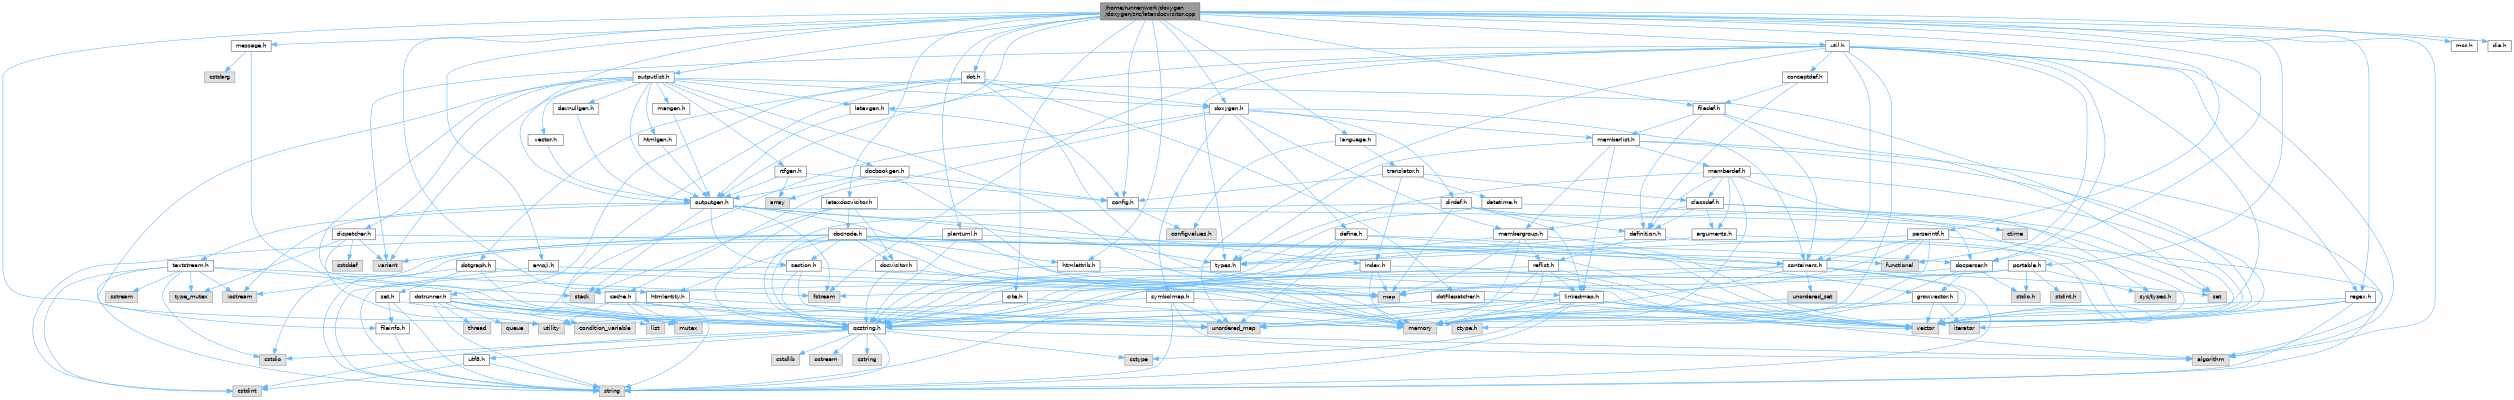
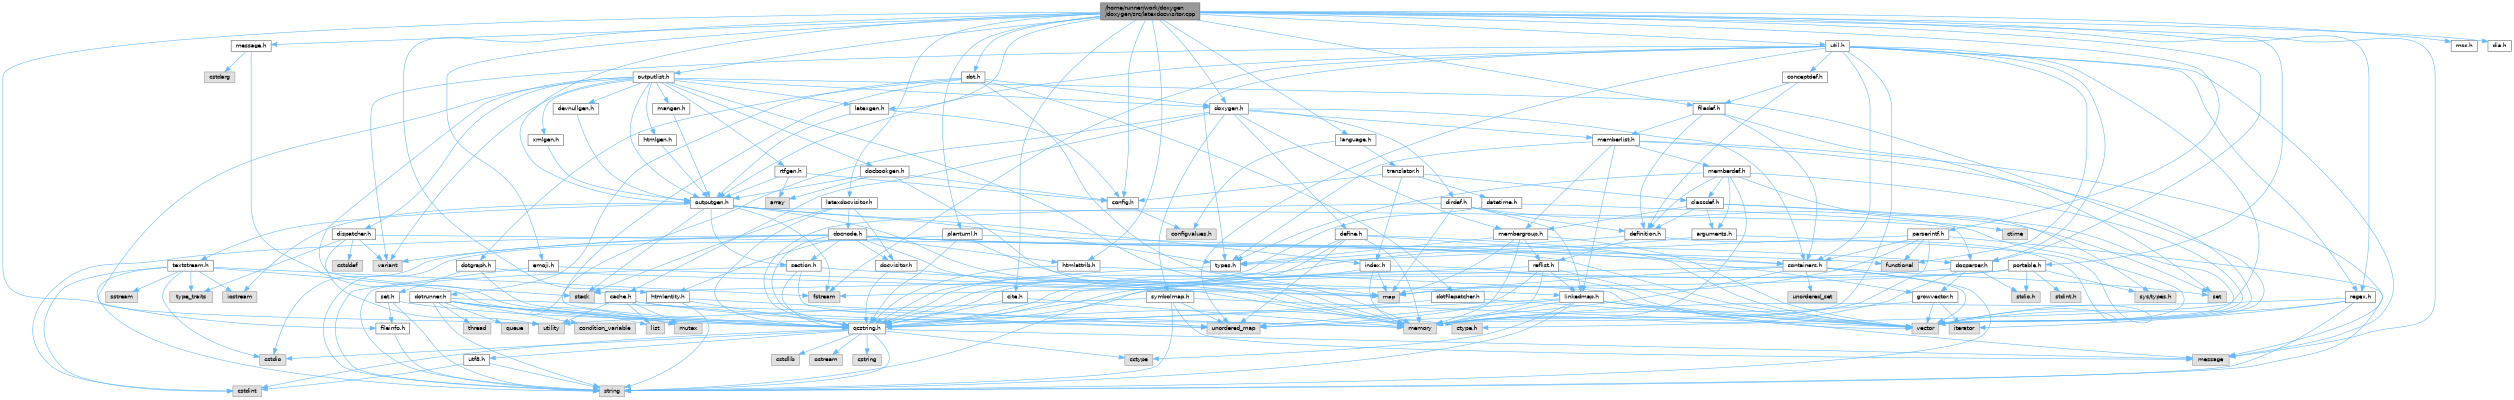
(546, 140) -> (546, 140)
(331, 285) -> none
(191, 297) -> (191, 297)
(1615, 311) -> (1397, 262)
(2211, 360) -> (2211, 360)
